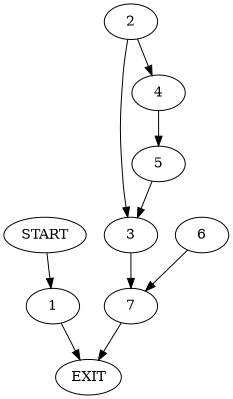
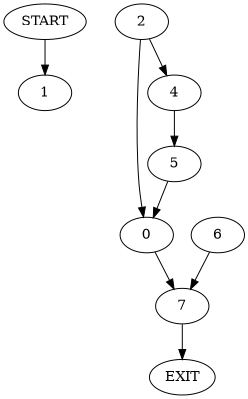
(131, 235) -> (147, 235)
(68, 337) -> none
